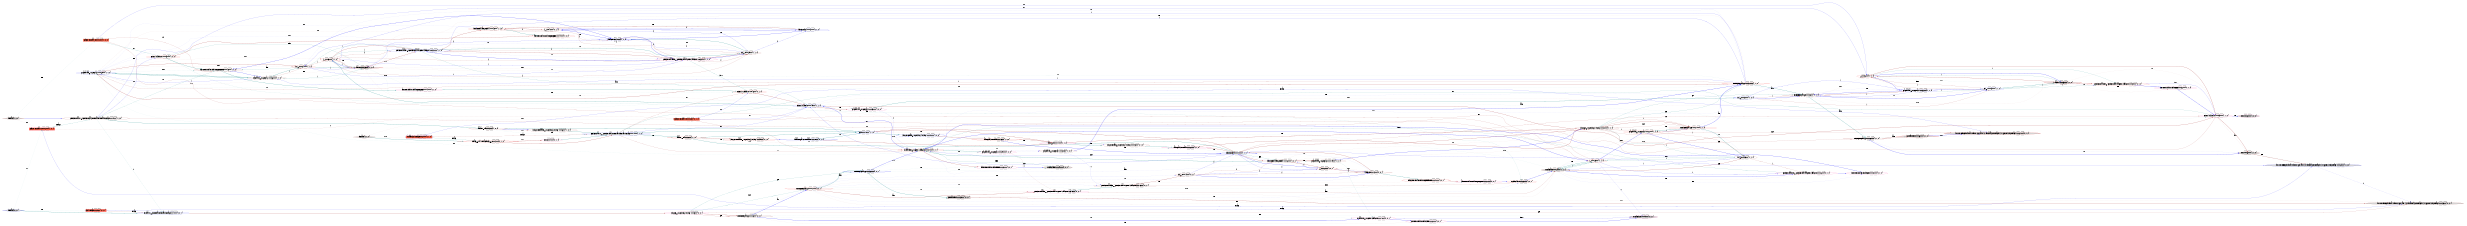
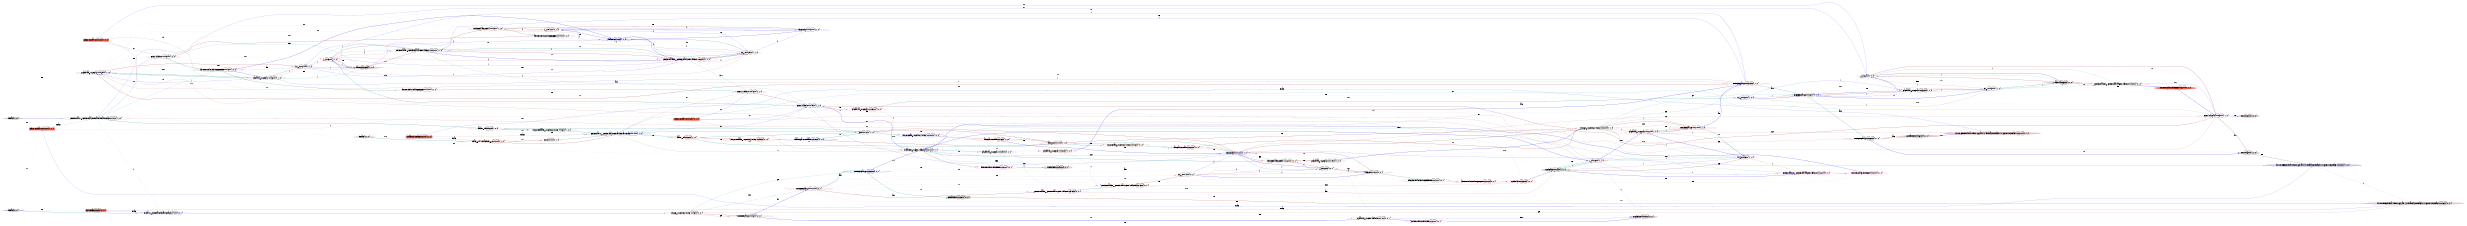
(2175, 88) -> (2175, 88)
